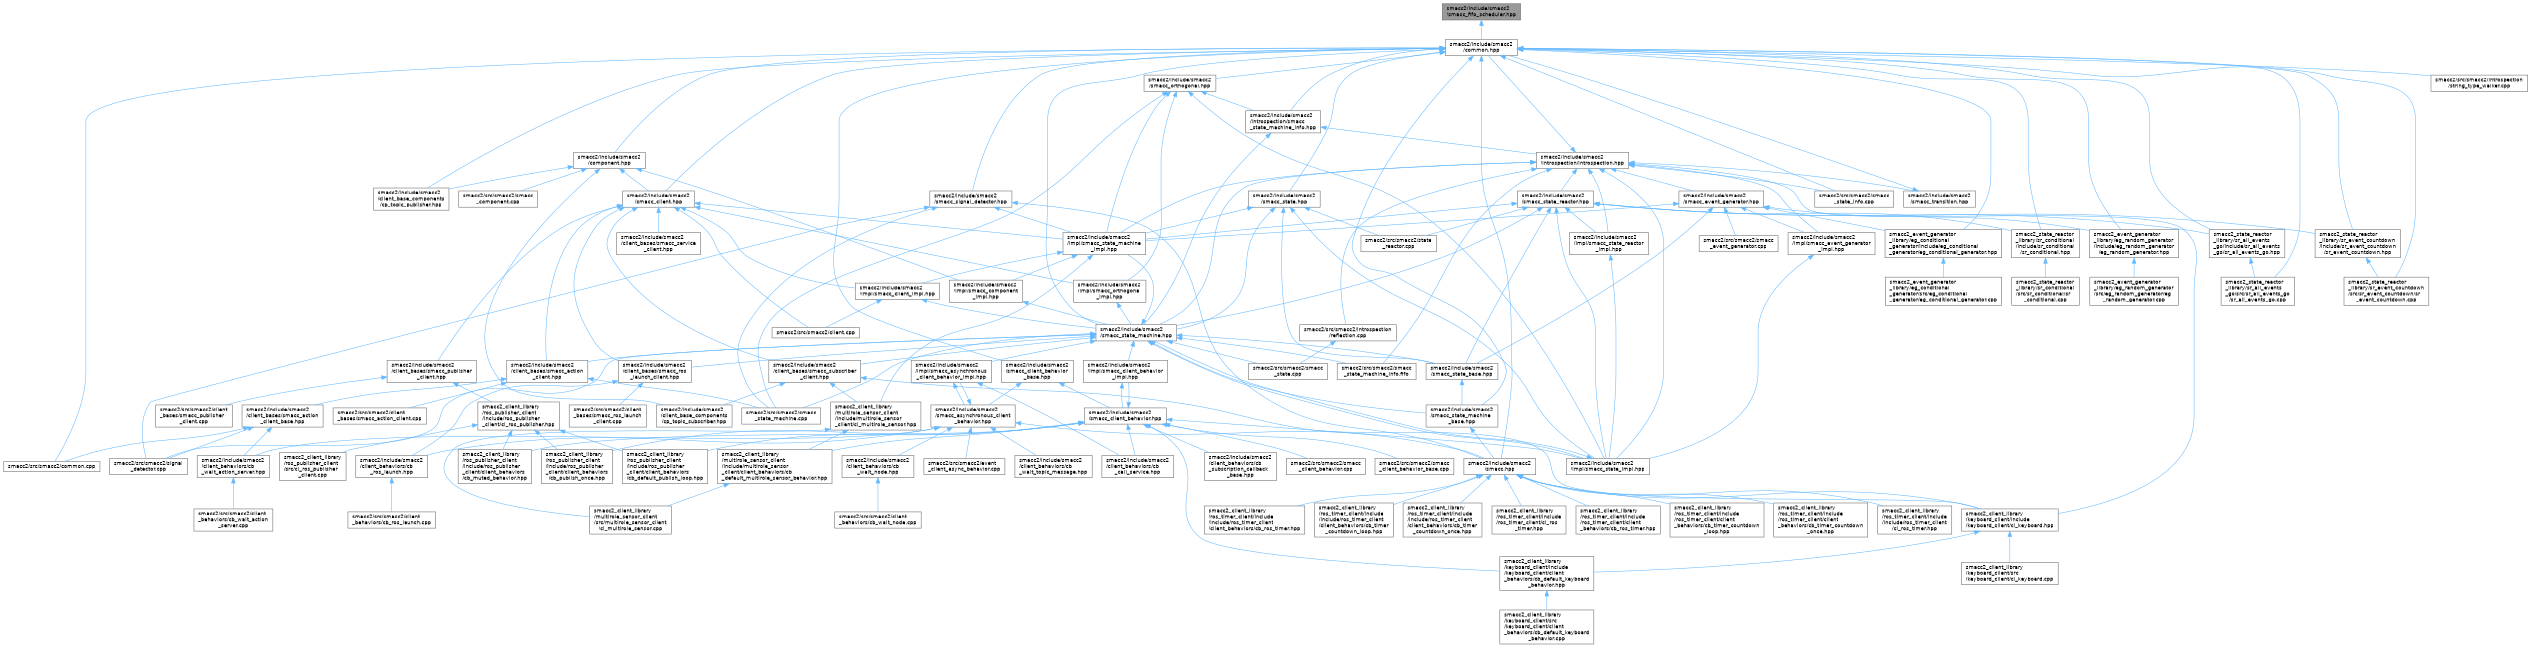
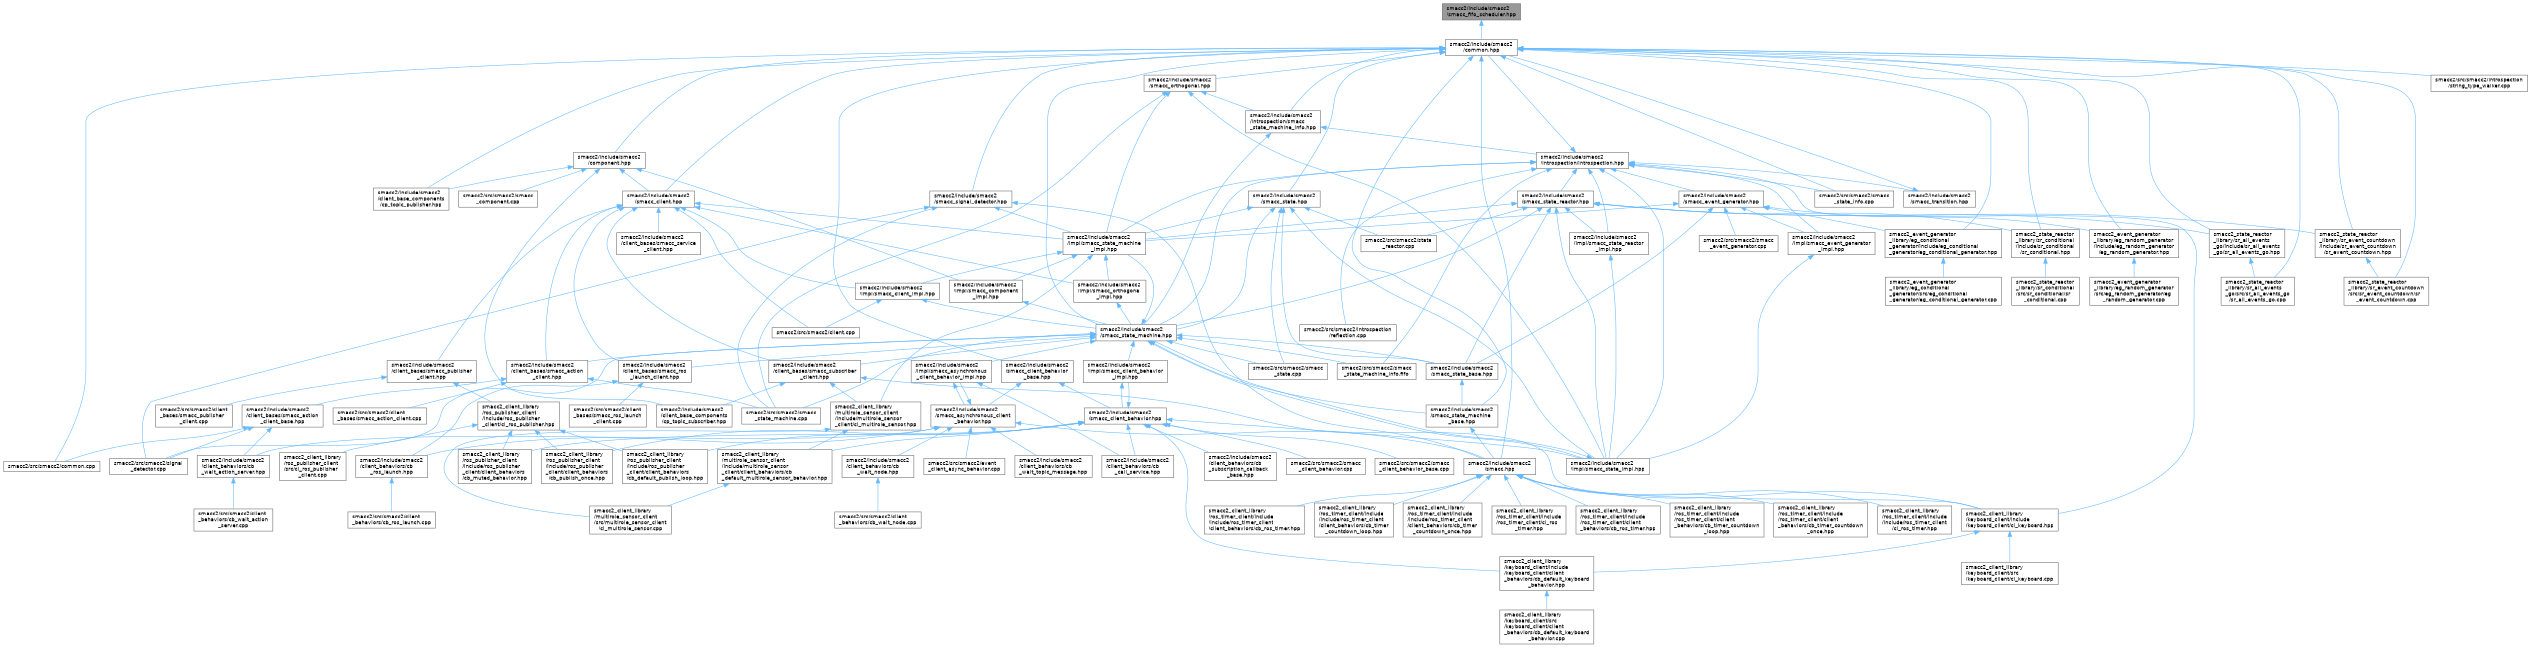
(1161, 193) -> (1107, 270)
(1316, 354) -> (1271, 288)
